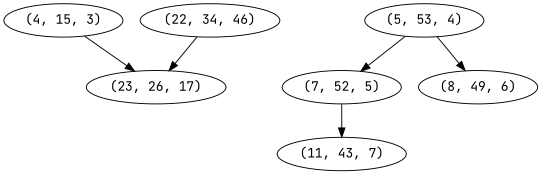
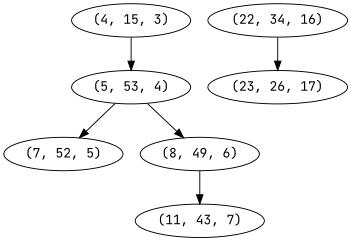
(210, 20) -> (278, 20)
(106, 51) -> (131, 49)
(342, 116) -> (200, 183)
